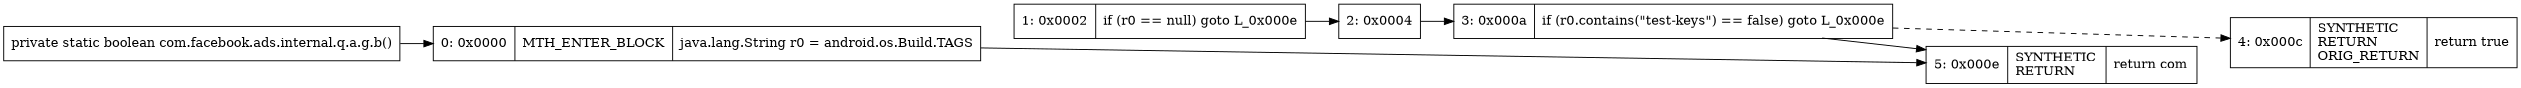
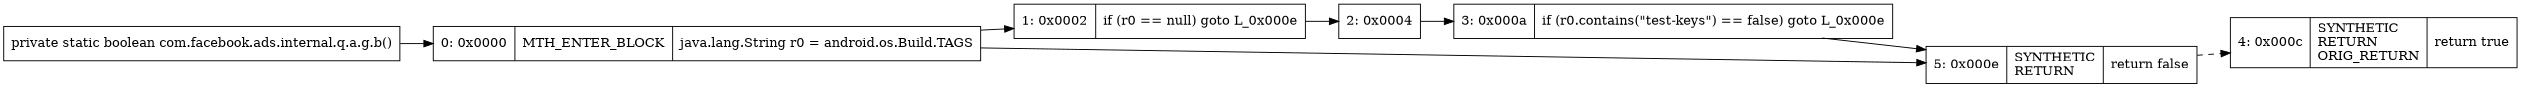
none -> (993, 30)
(2057, 33) -> (2209, 54)
(2151, 64) -> (2150, 64)
